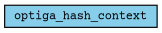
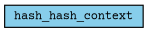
(81, 16) -> (74, 16)
